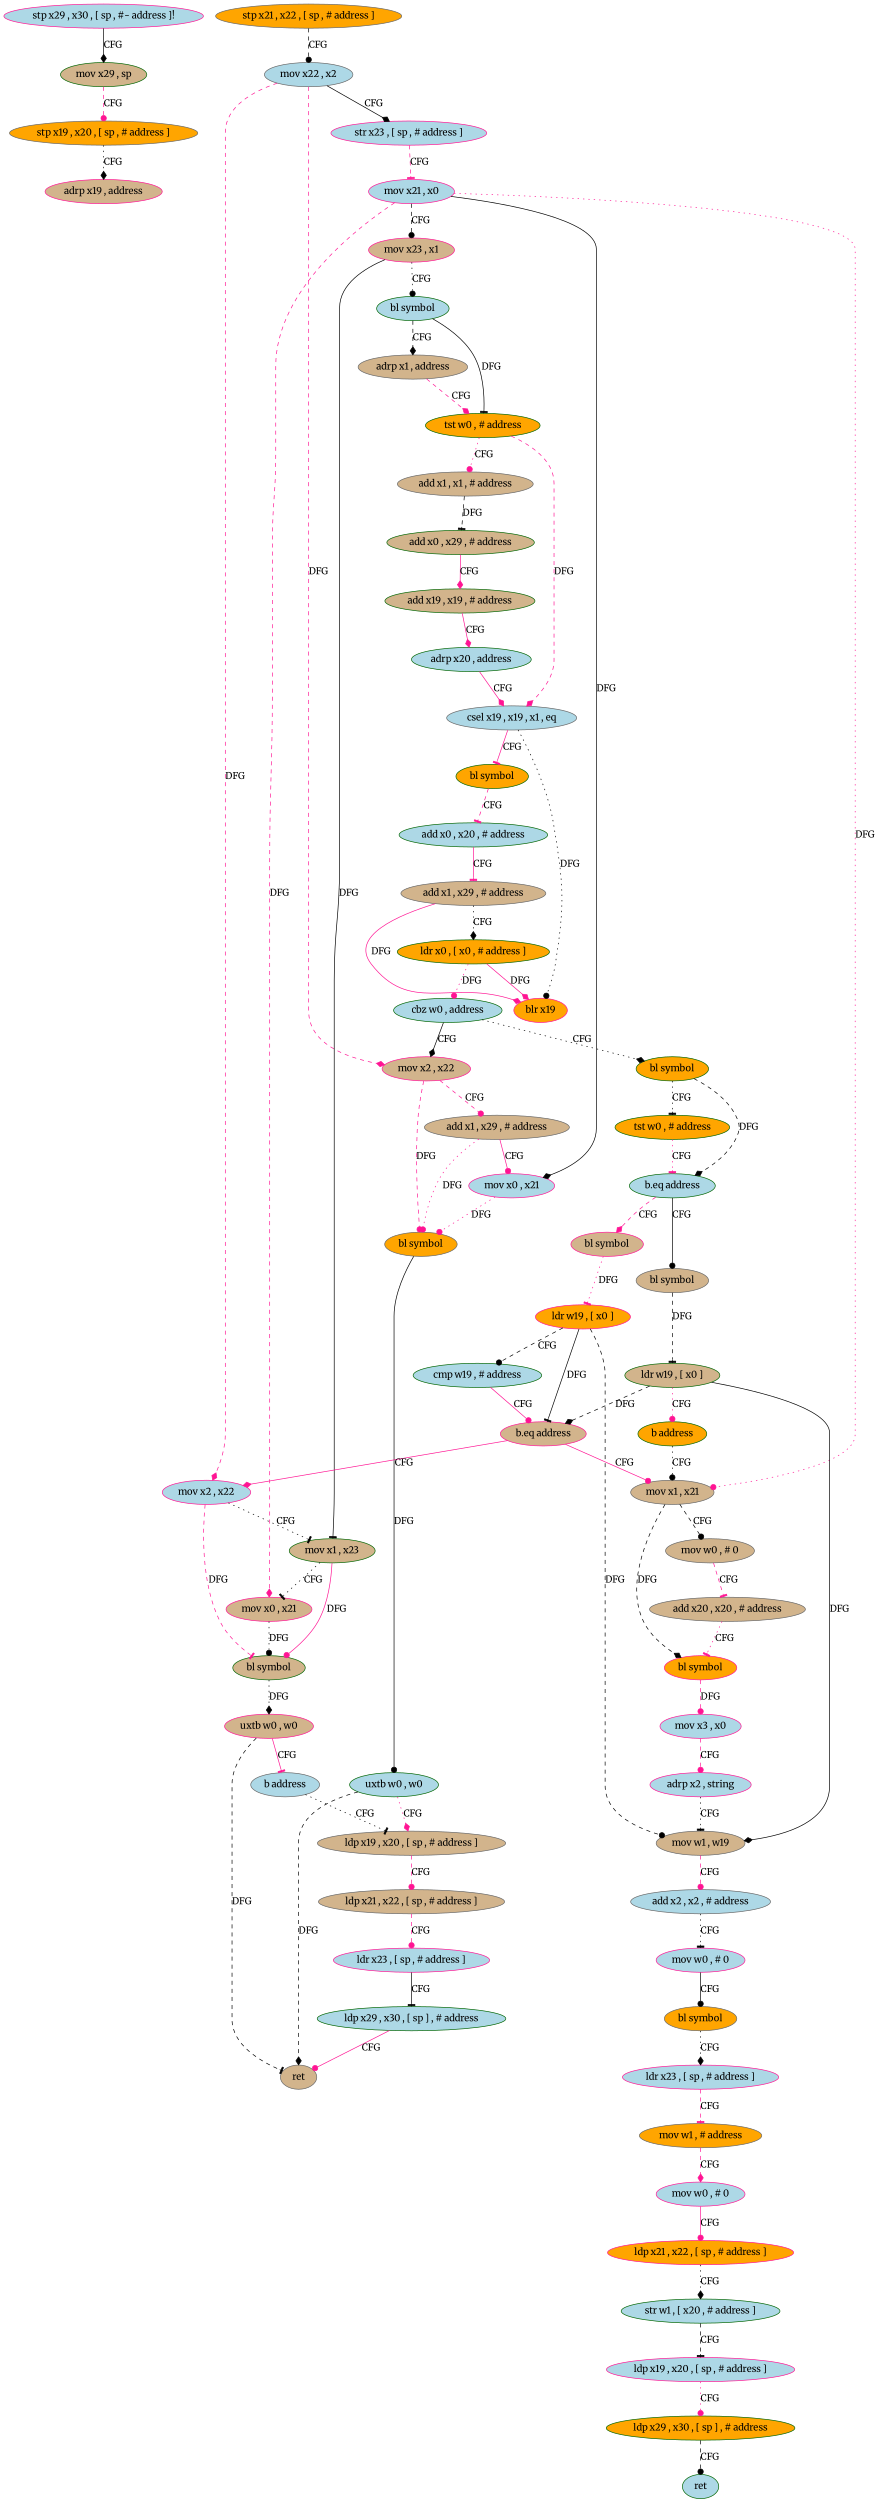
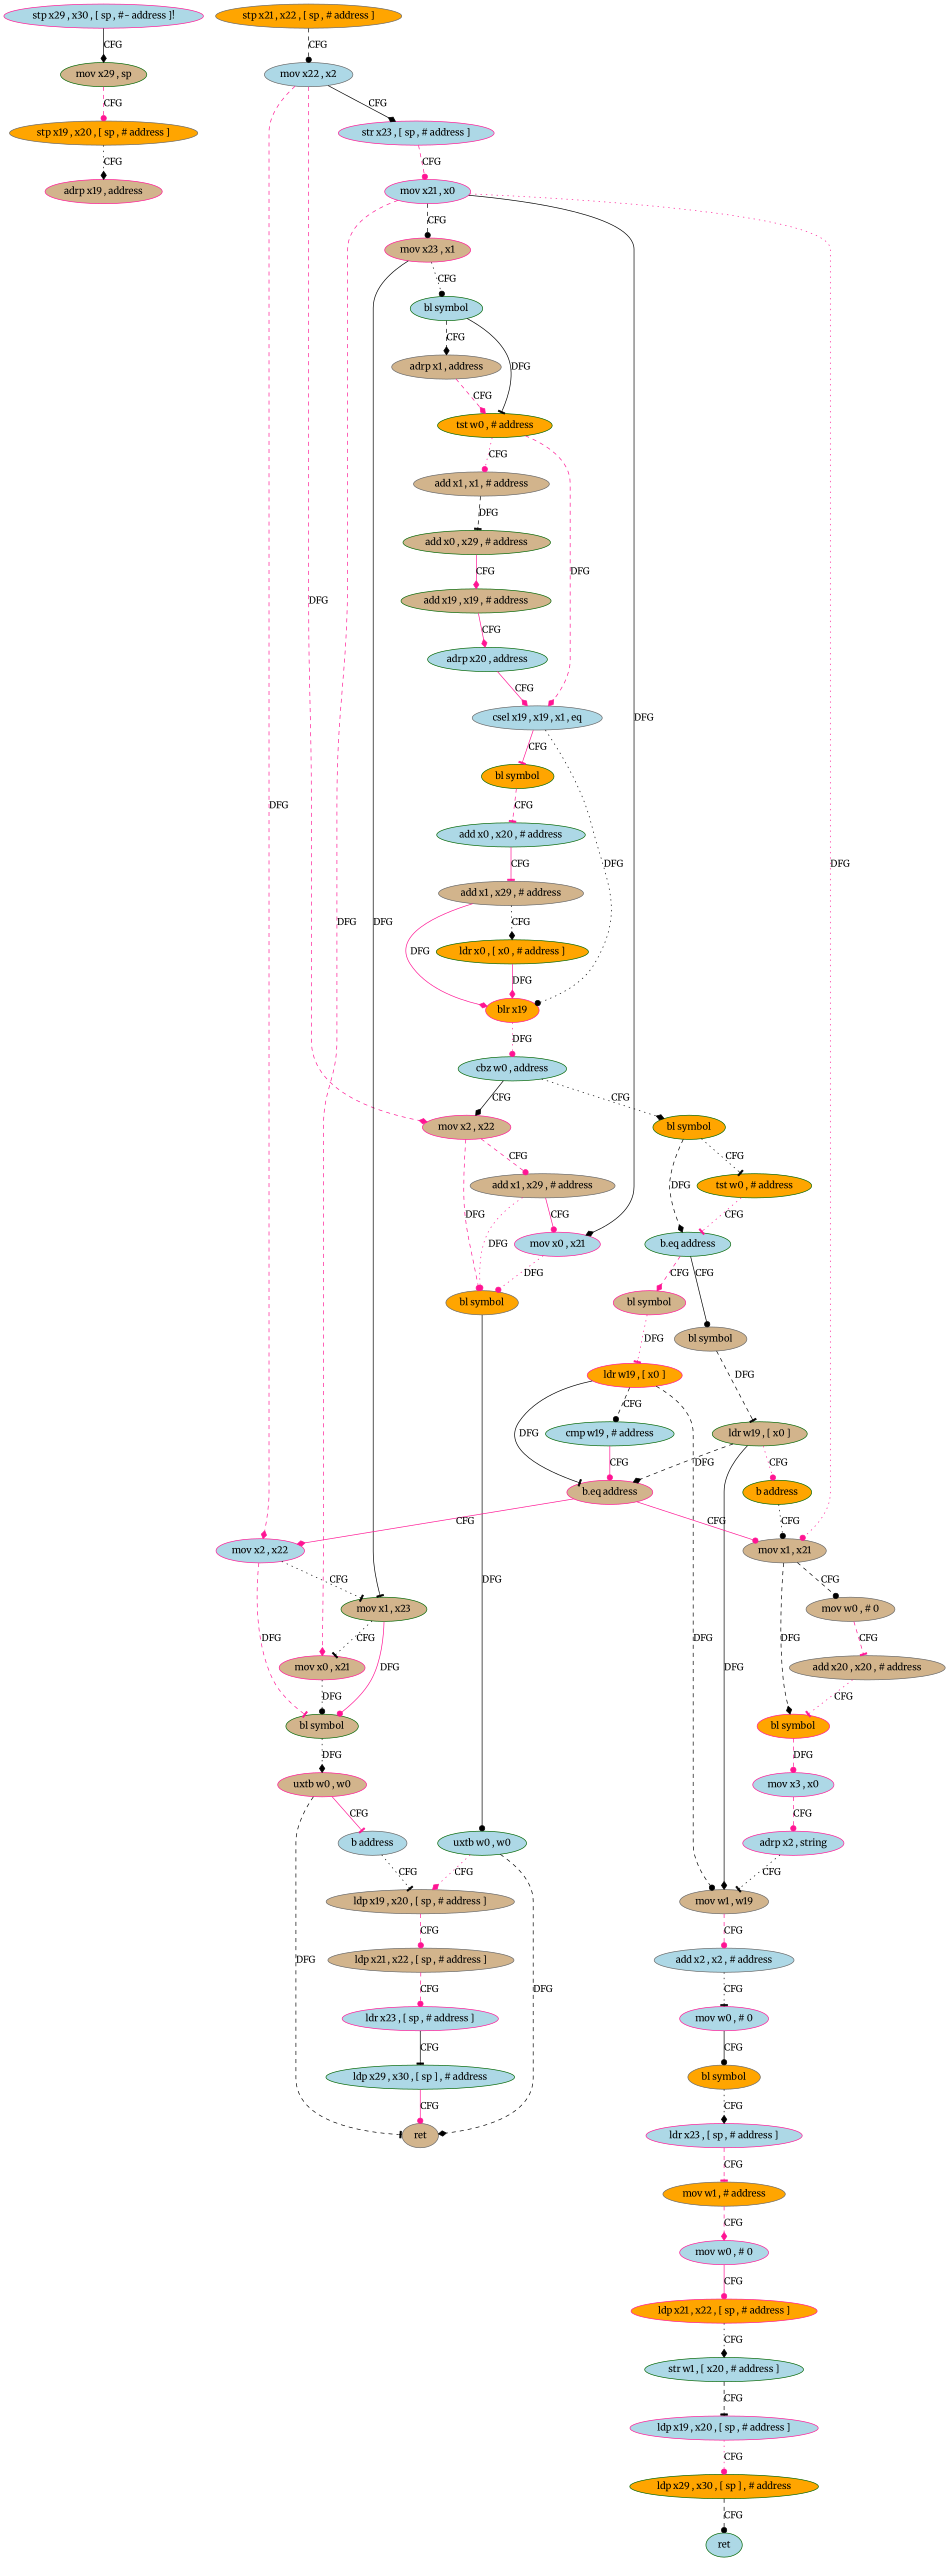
(410, 161) -> (421, 160)
(462, 979) -> (512, 1037)
